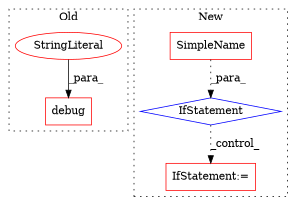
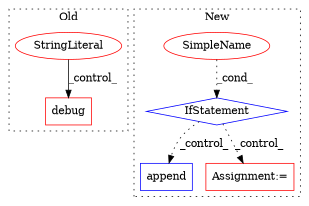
(211, 46) -> (217, 46)
(86, 79) -> (93, 79)
(228, 79) -> (235, 79)
none -> (166, 177)
(211, 177) -> (250, 177)
